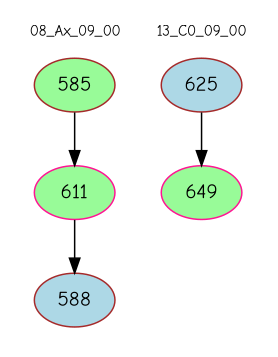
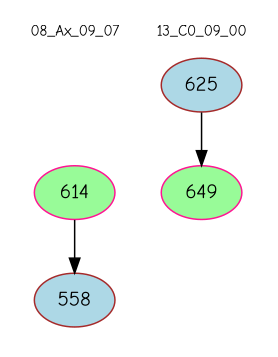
(75, 32) -> (75, 32)
(75, 85) -> none
(75, 193) -> (75, 193)
(75, 300) -> (75, 300)
